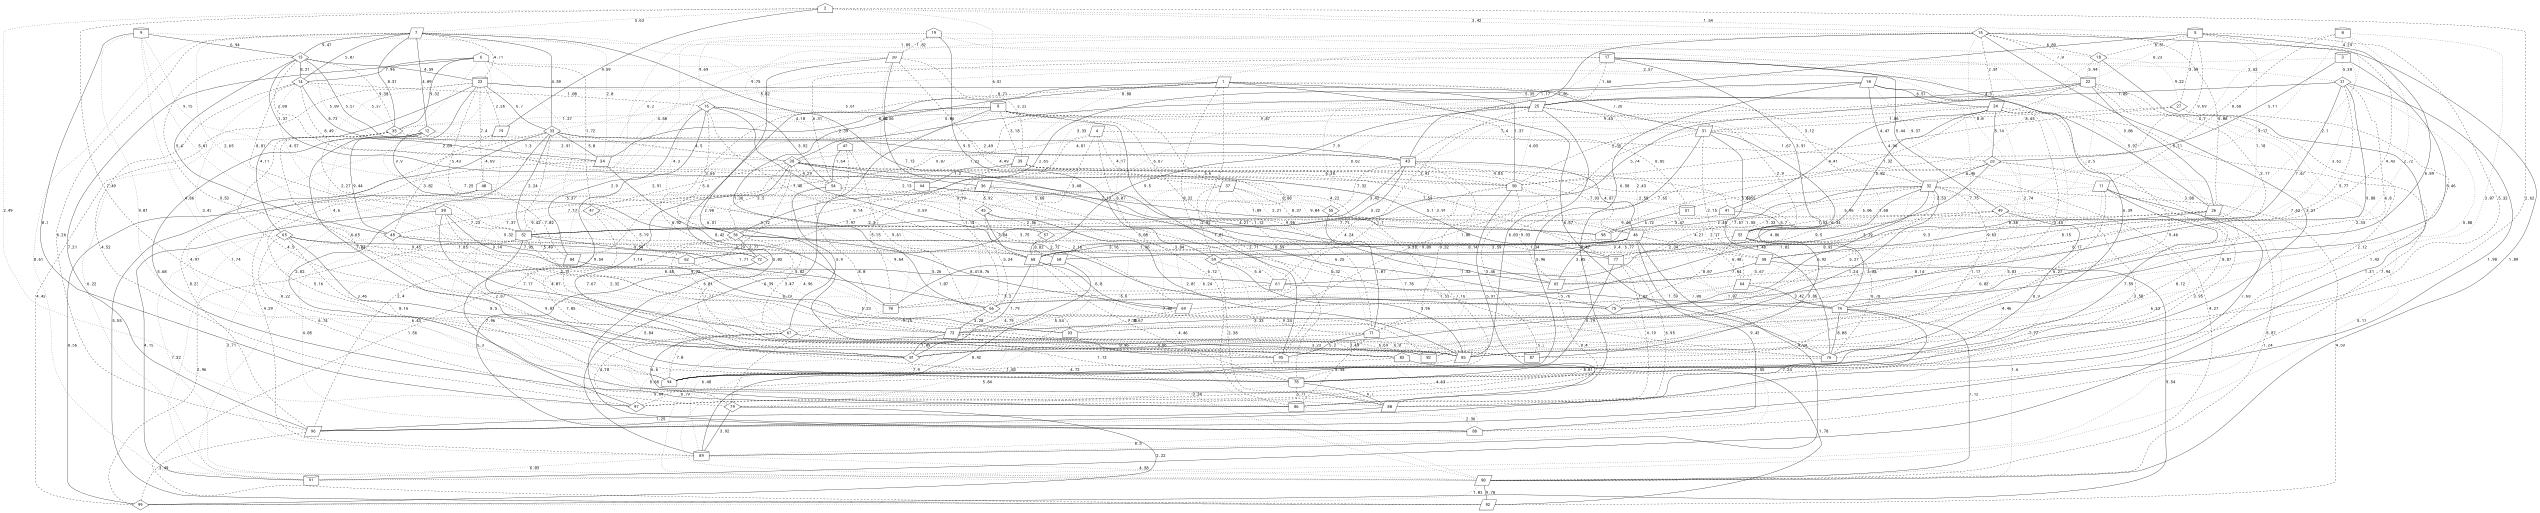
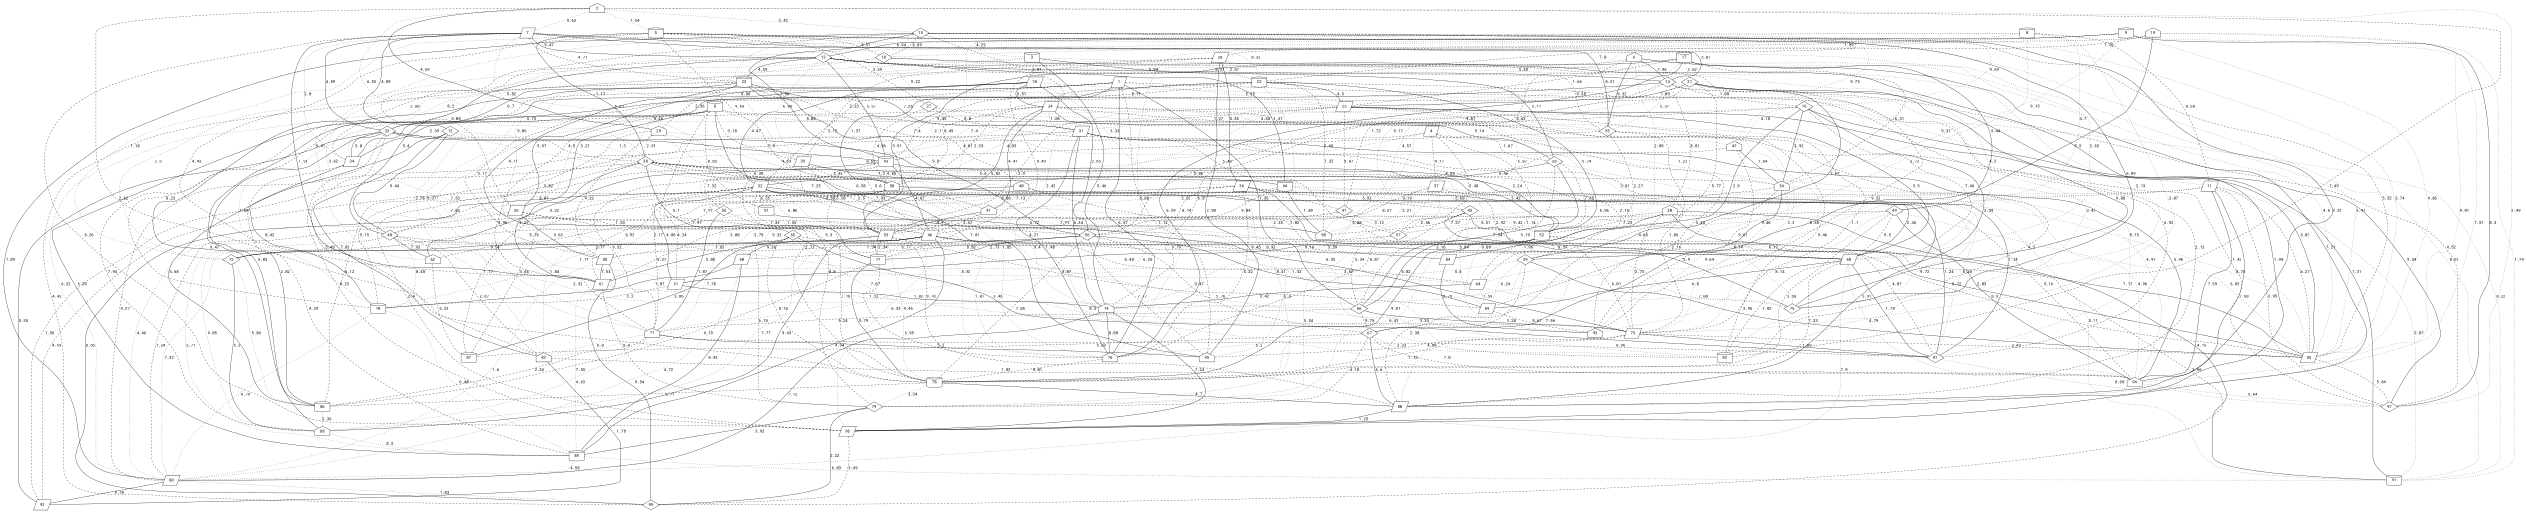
(501, 131) -> (659, 131)
(1040, 216) -> (1070, 221)
(1329, 218) -> (1088, 219)
